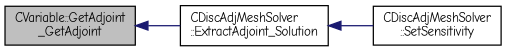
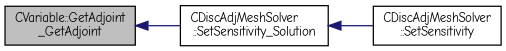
(254, 26) -> (254, 26)
